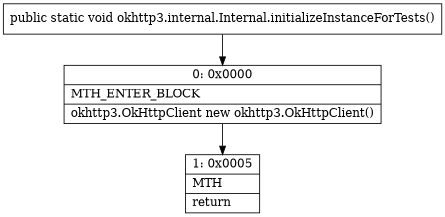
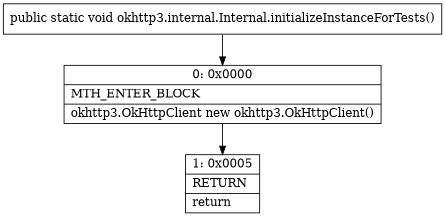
(207, 183) -> (220, 183)
